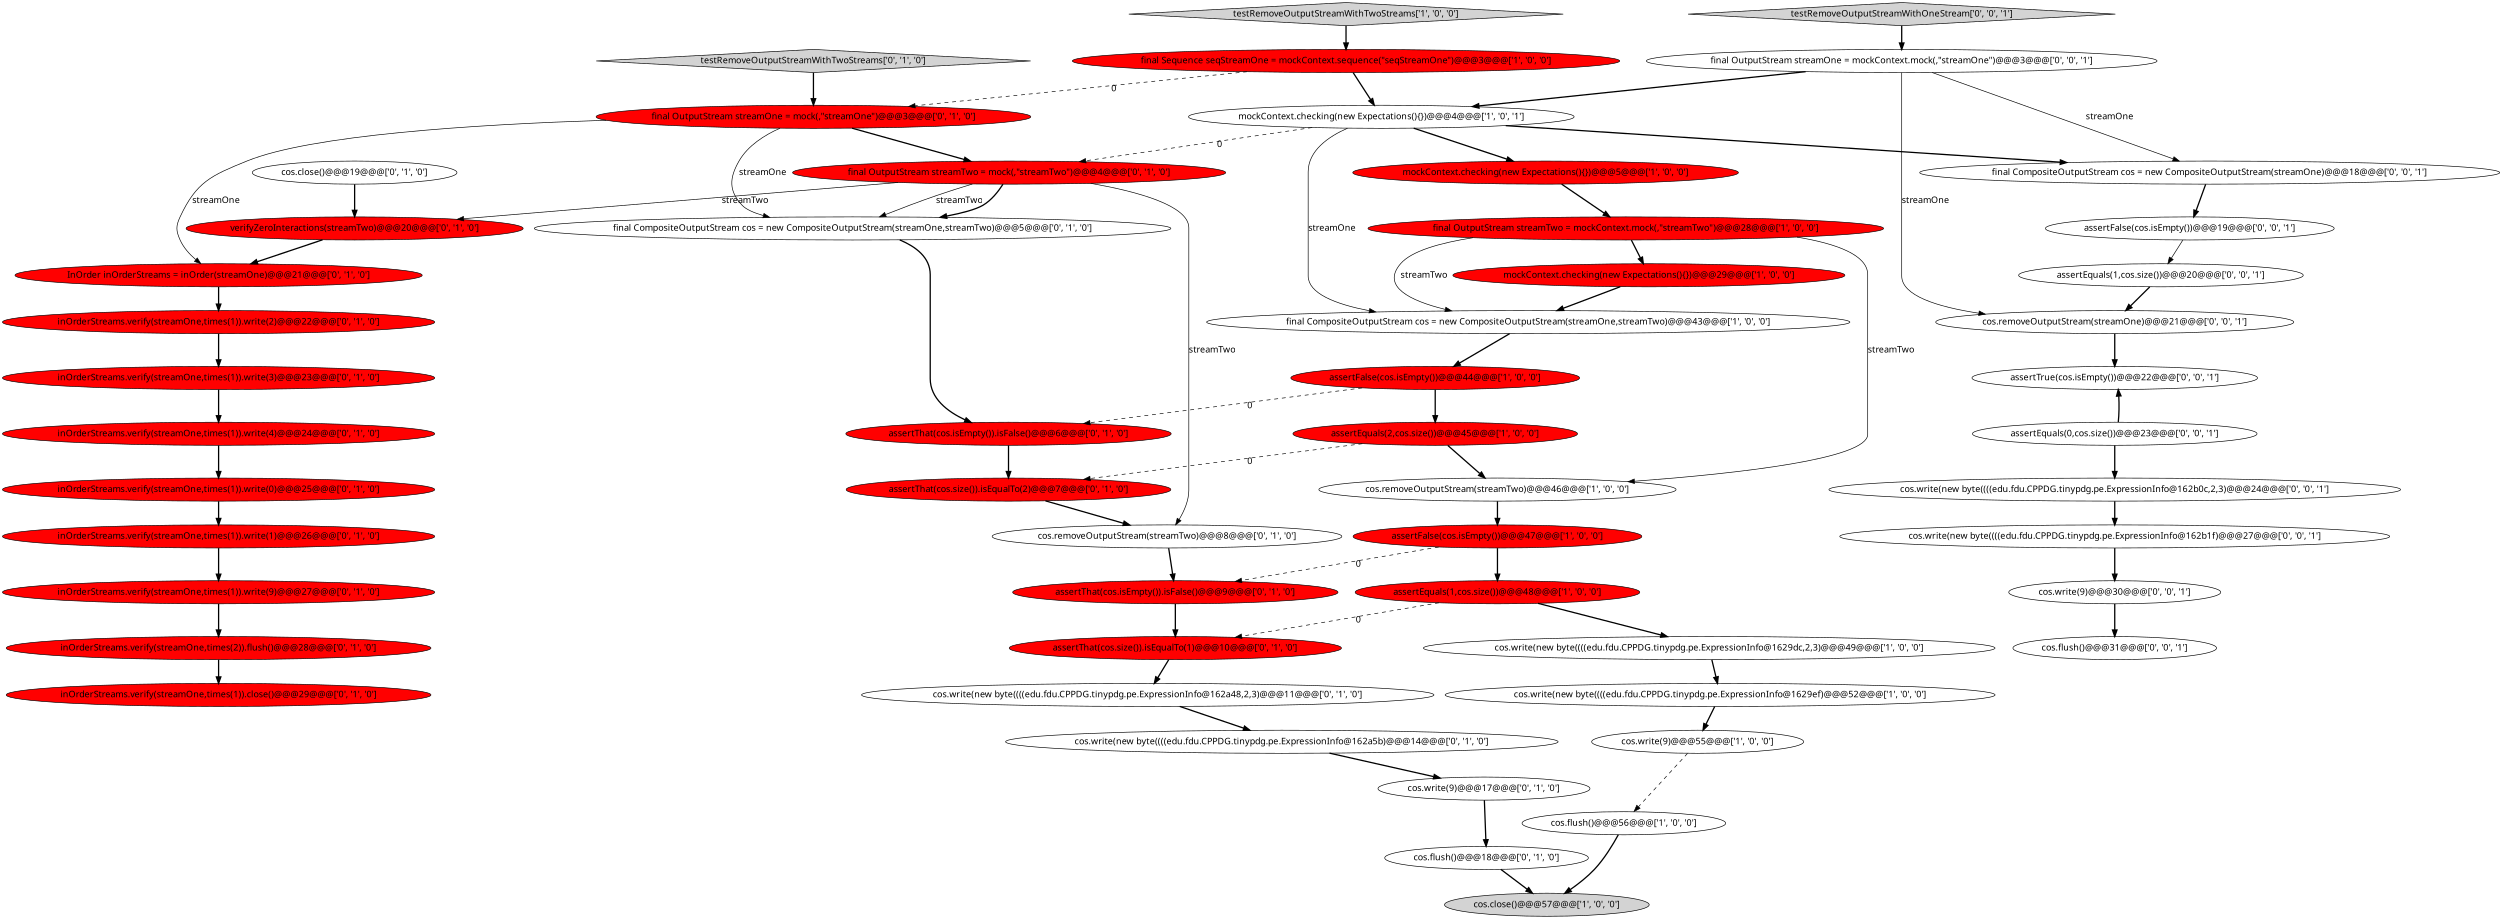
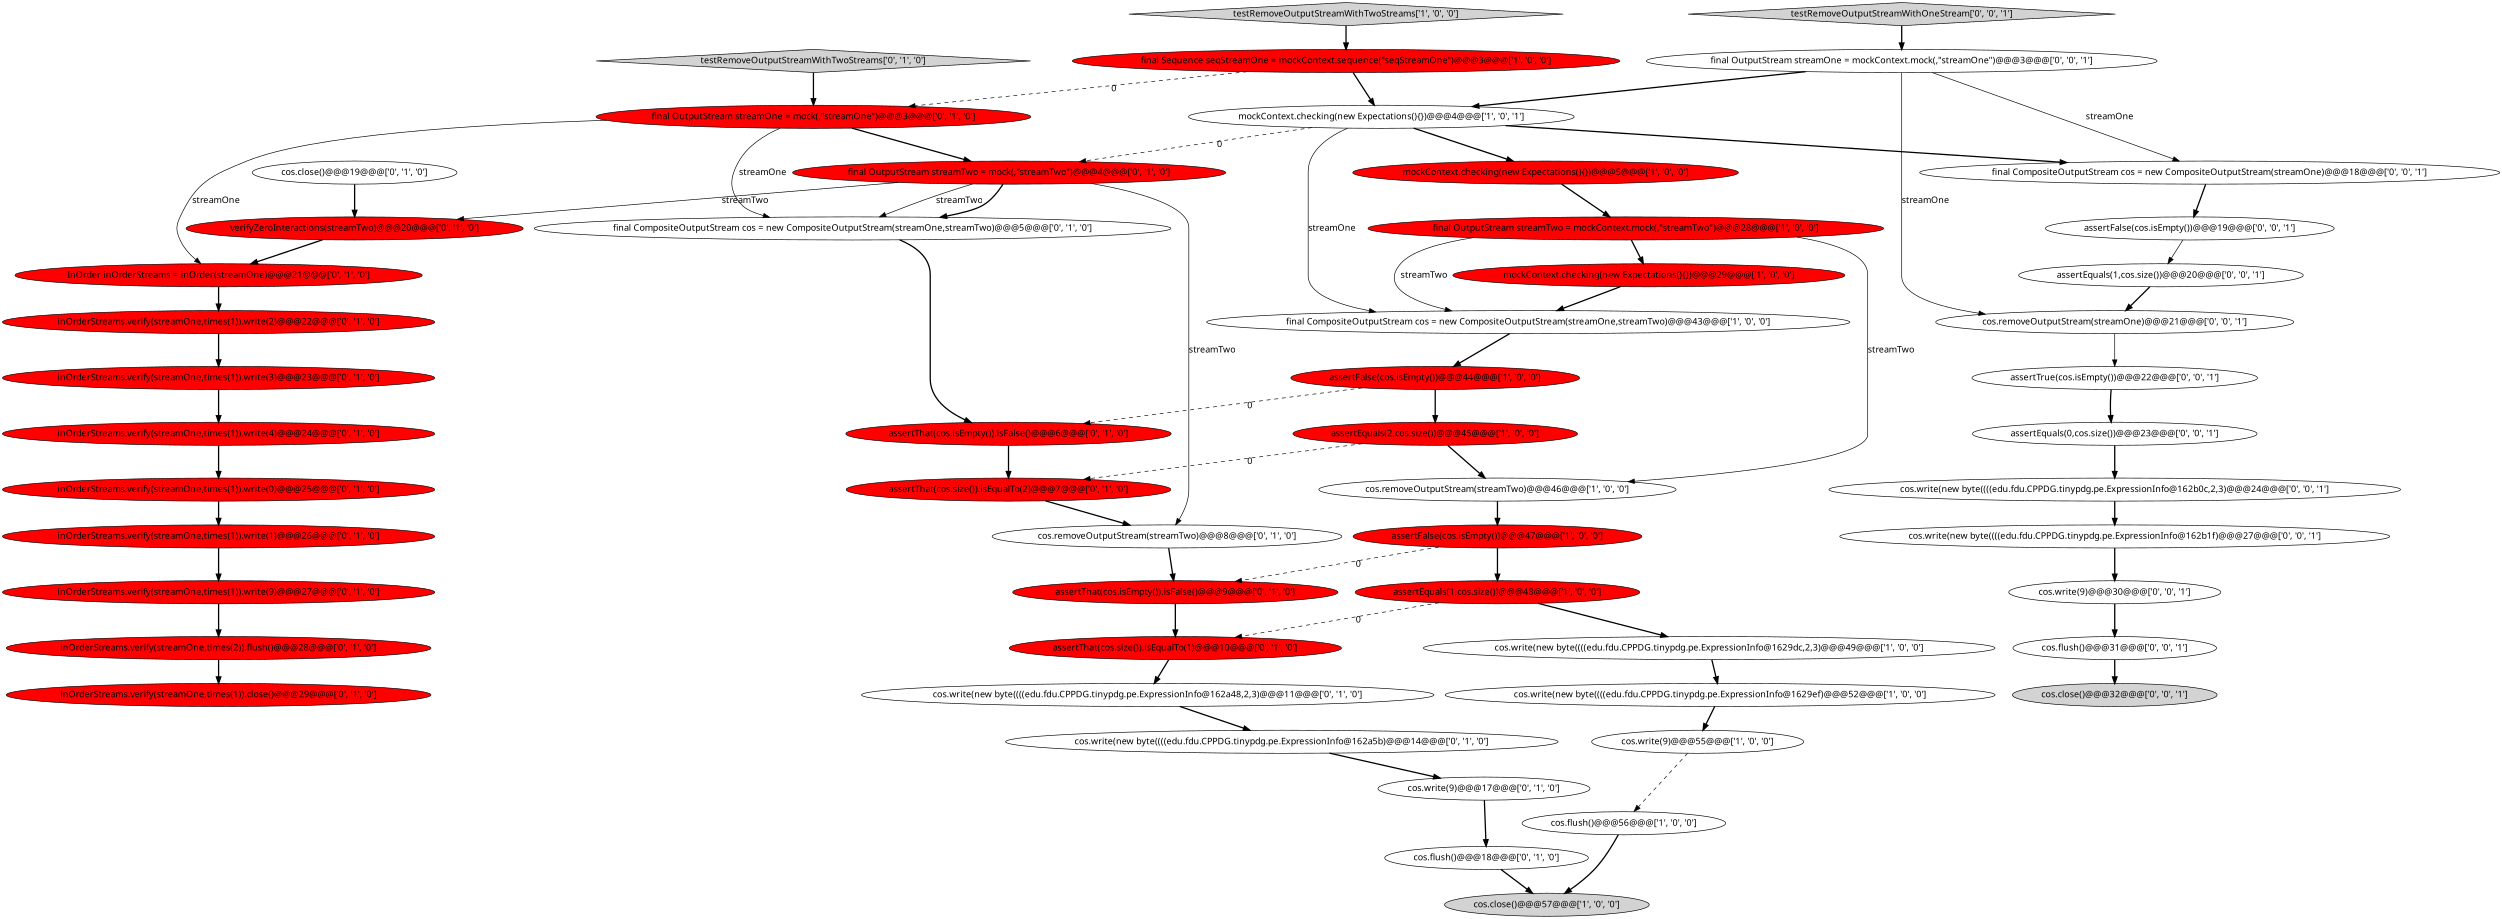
(2115, 347) -> (2115, 347)
(2119, 409) -> (2110, 403)
none -> (2115, 695)
